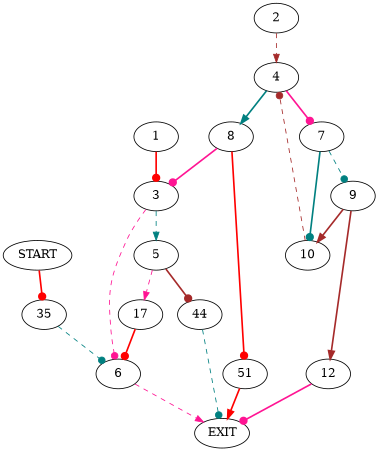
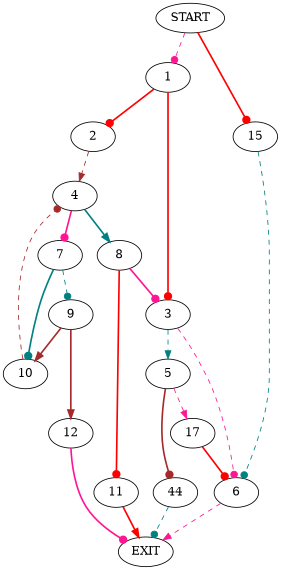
none -> (180, 45)
none -> (133, 105)
(44, 315) -> (255, 137)
(245, 374) -> (116, 493)
